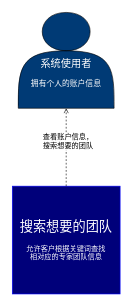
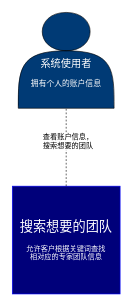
(66, 112) -> (66, 111)
